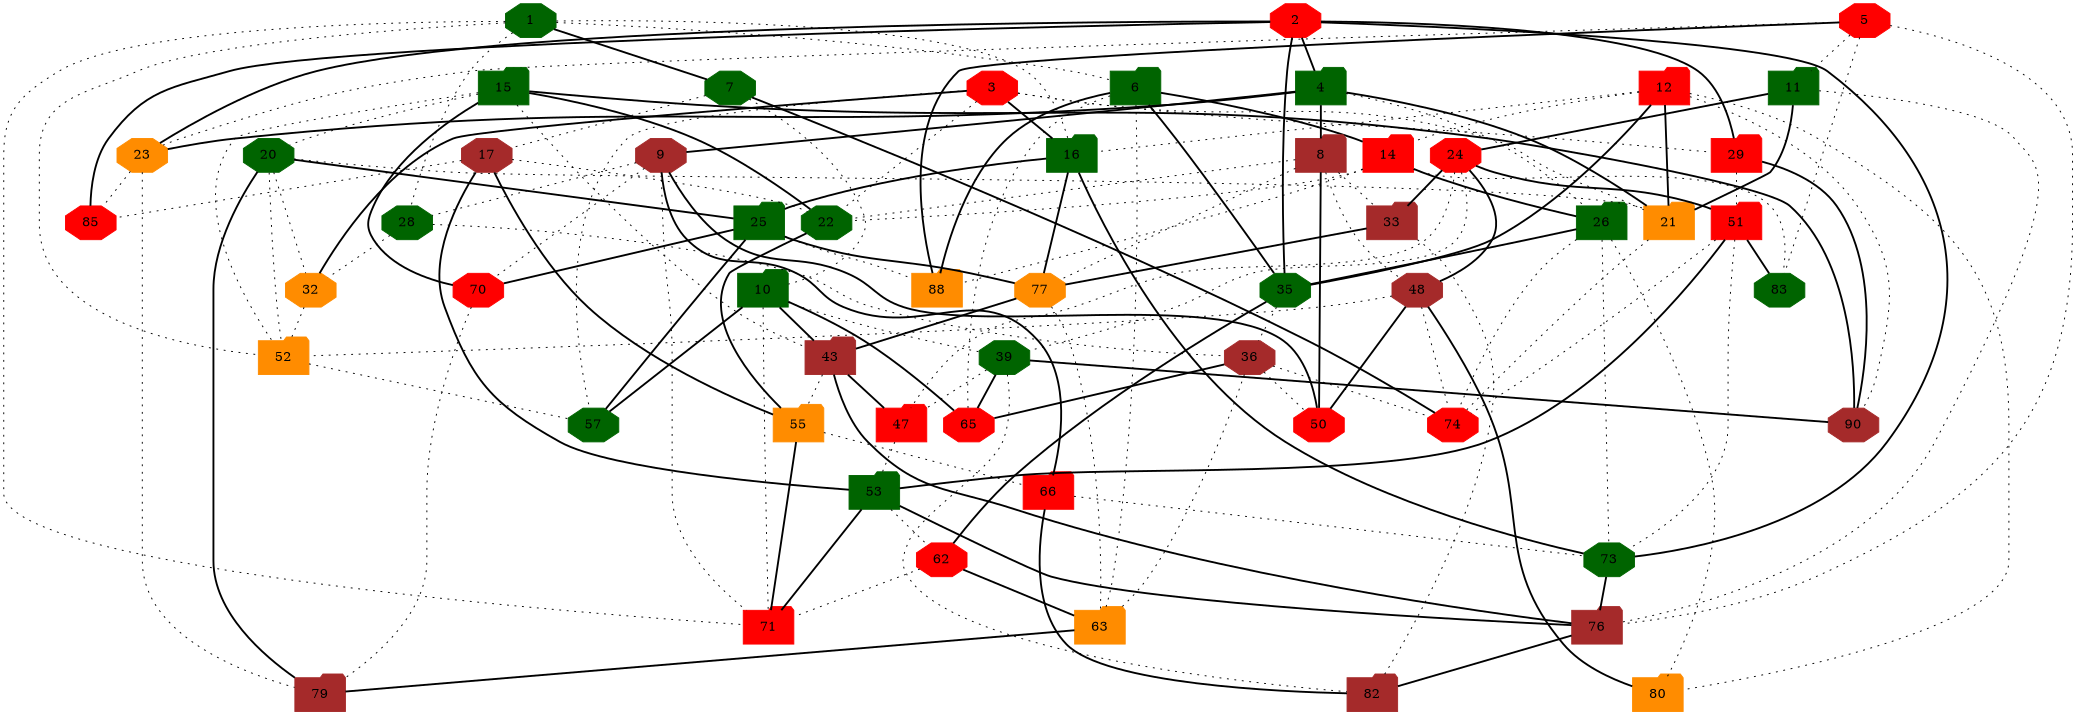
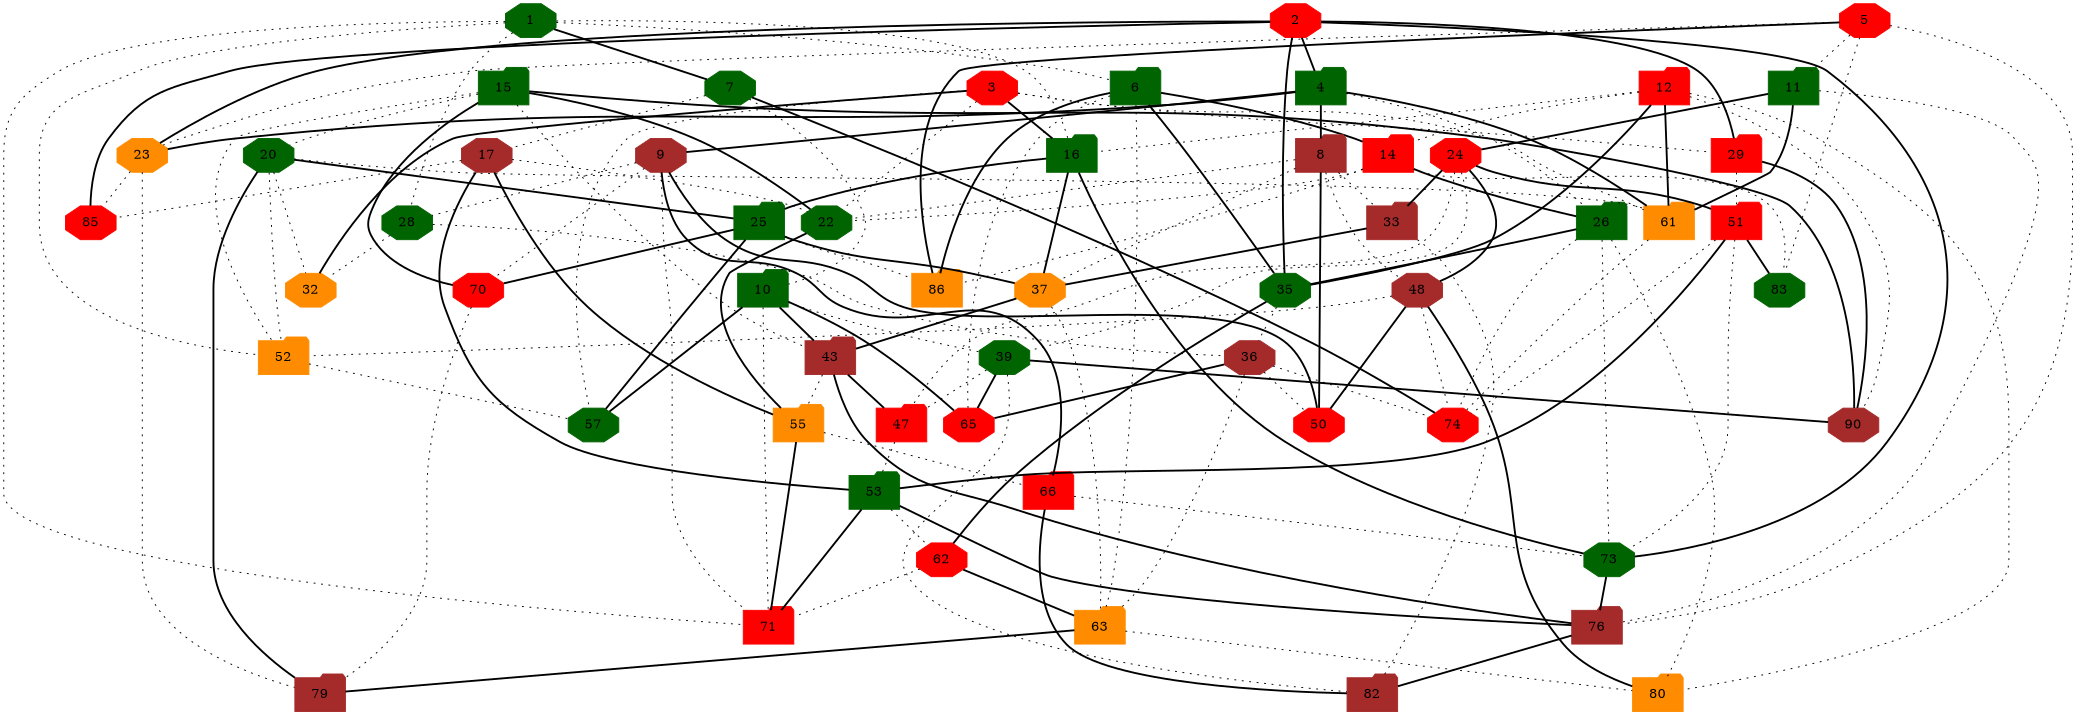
(1669, 223) -> (1669, 223)
(937, 290) -> (937, 290)
(1040, 290) -> (1040, 290)
(297, 324) -> none
none -> (1379, 661)
